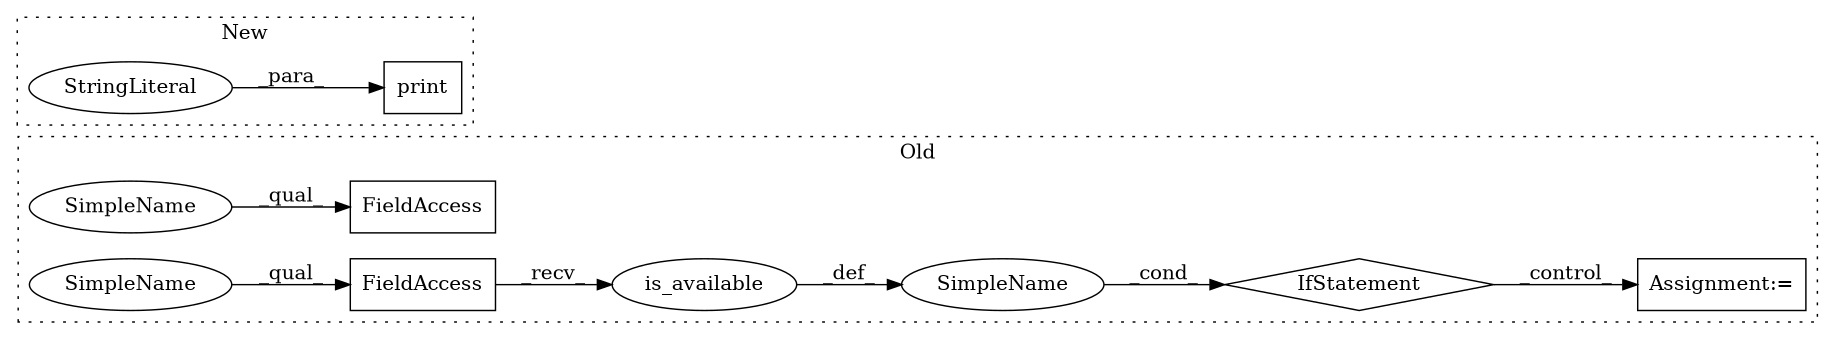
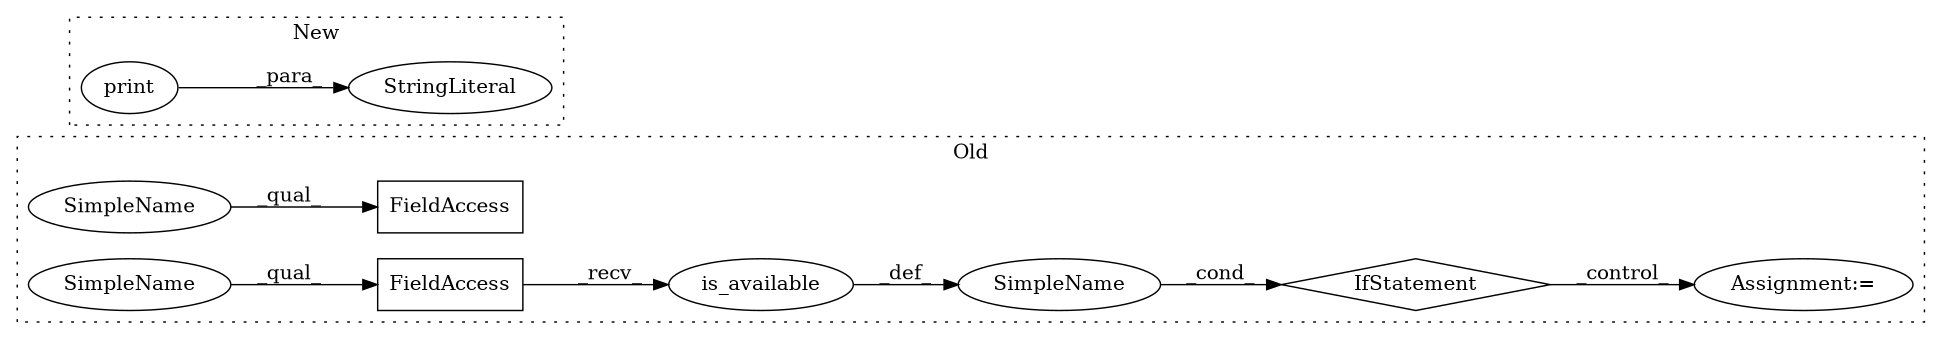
(301, 88) -> (256, 88)
(423, 88) -> (130, 88)
(1722, 285) -> (1804, 285)
